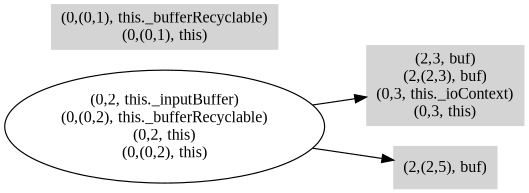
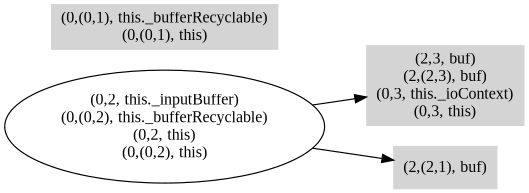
(445, 168) -> (445, 168)
